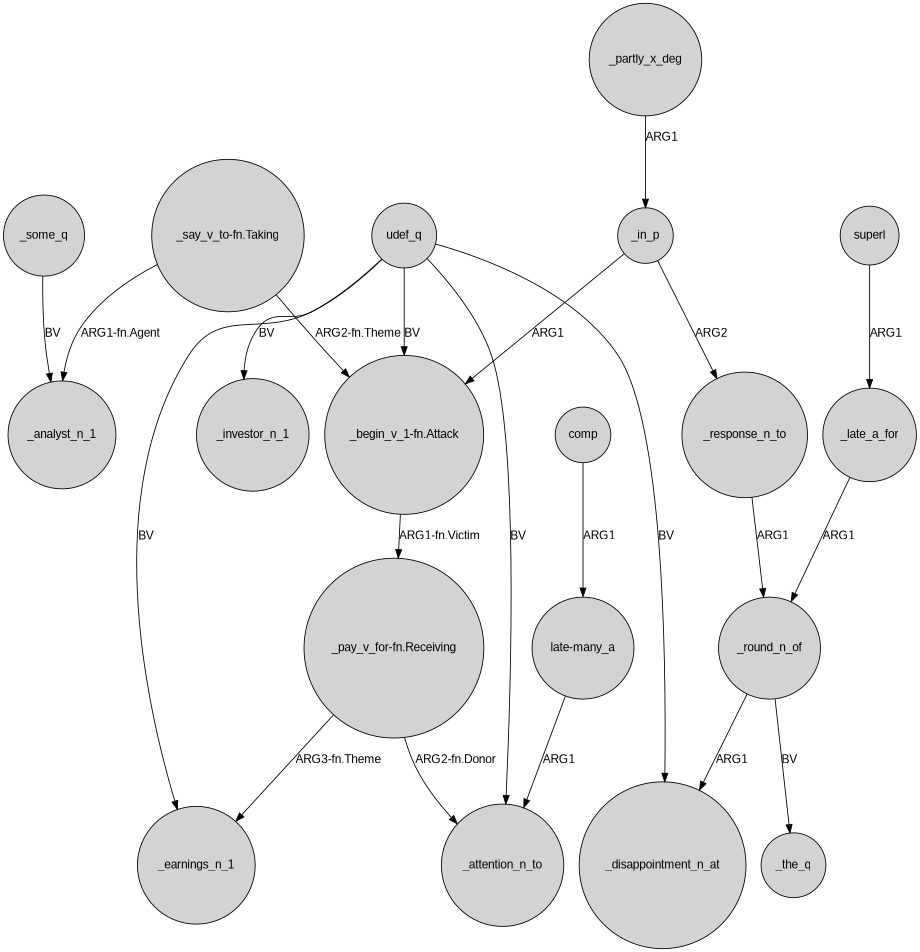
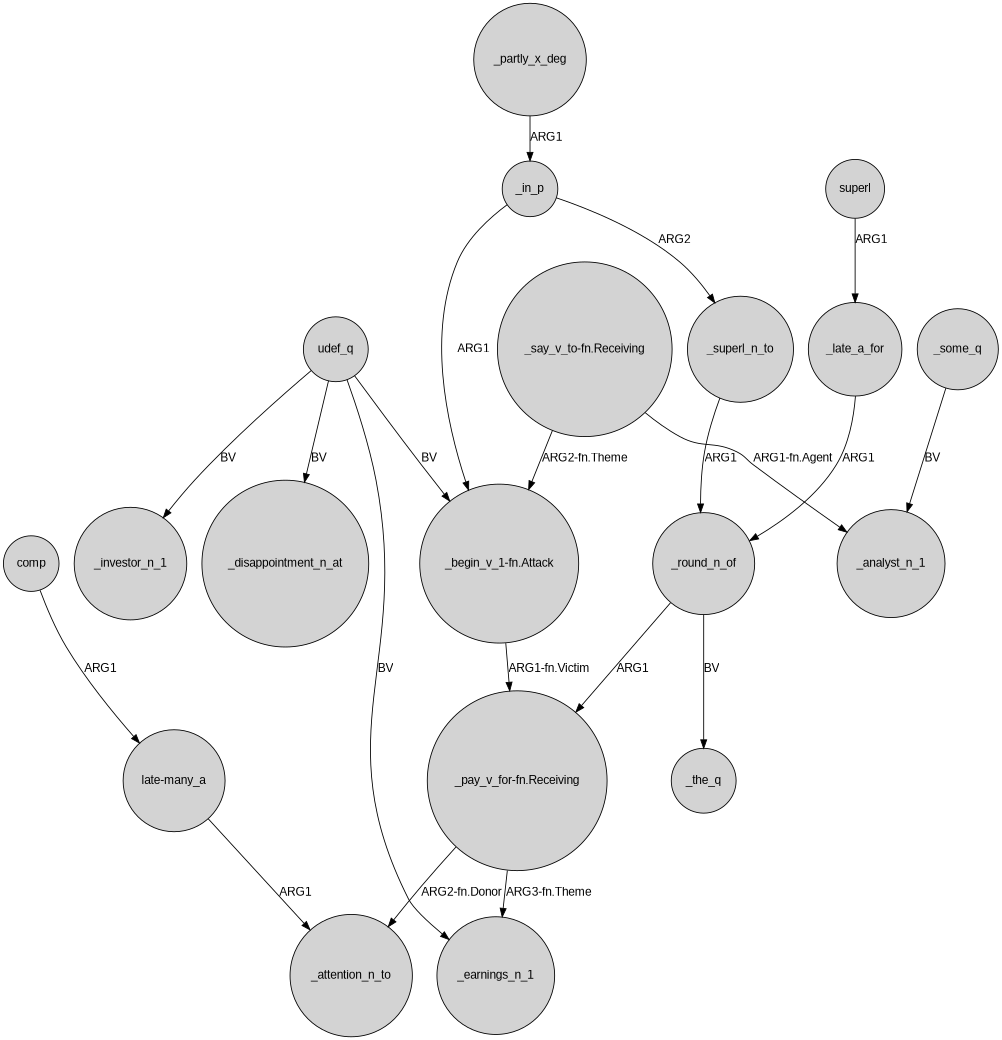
(228, 236) -> (585, 349)
(745, 435) -> (740, 349)
(510, 516) -> none
(725, 738) -> (626, 654)
